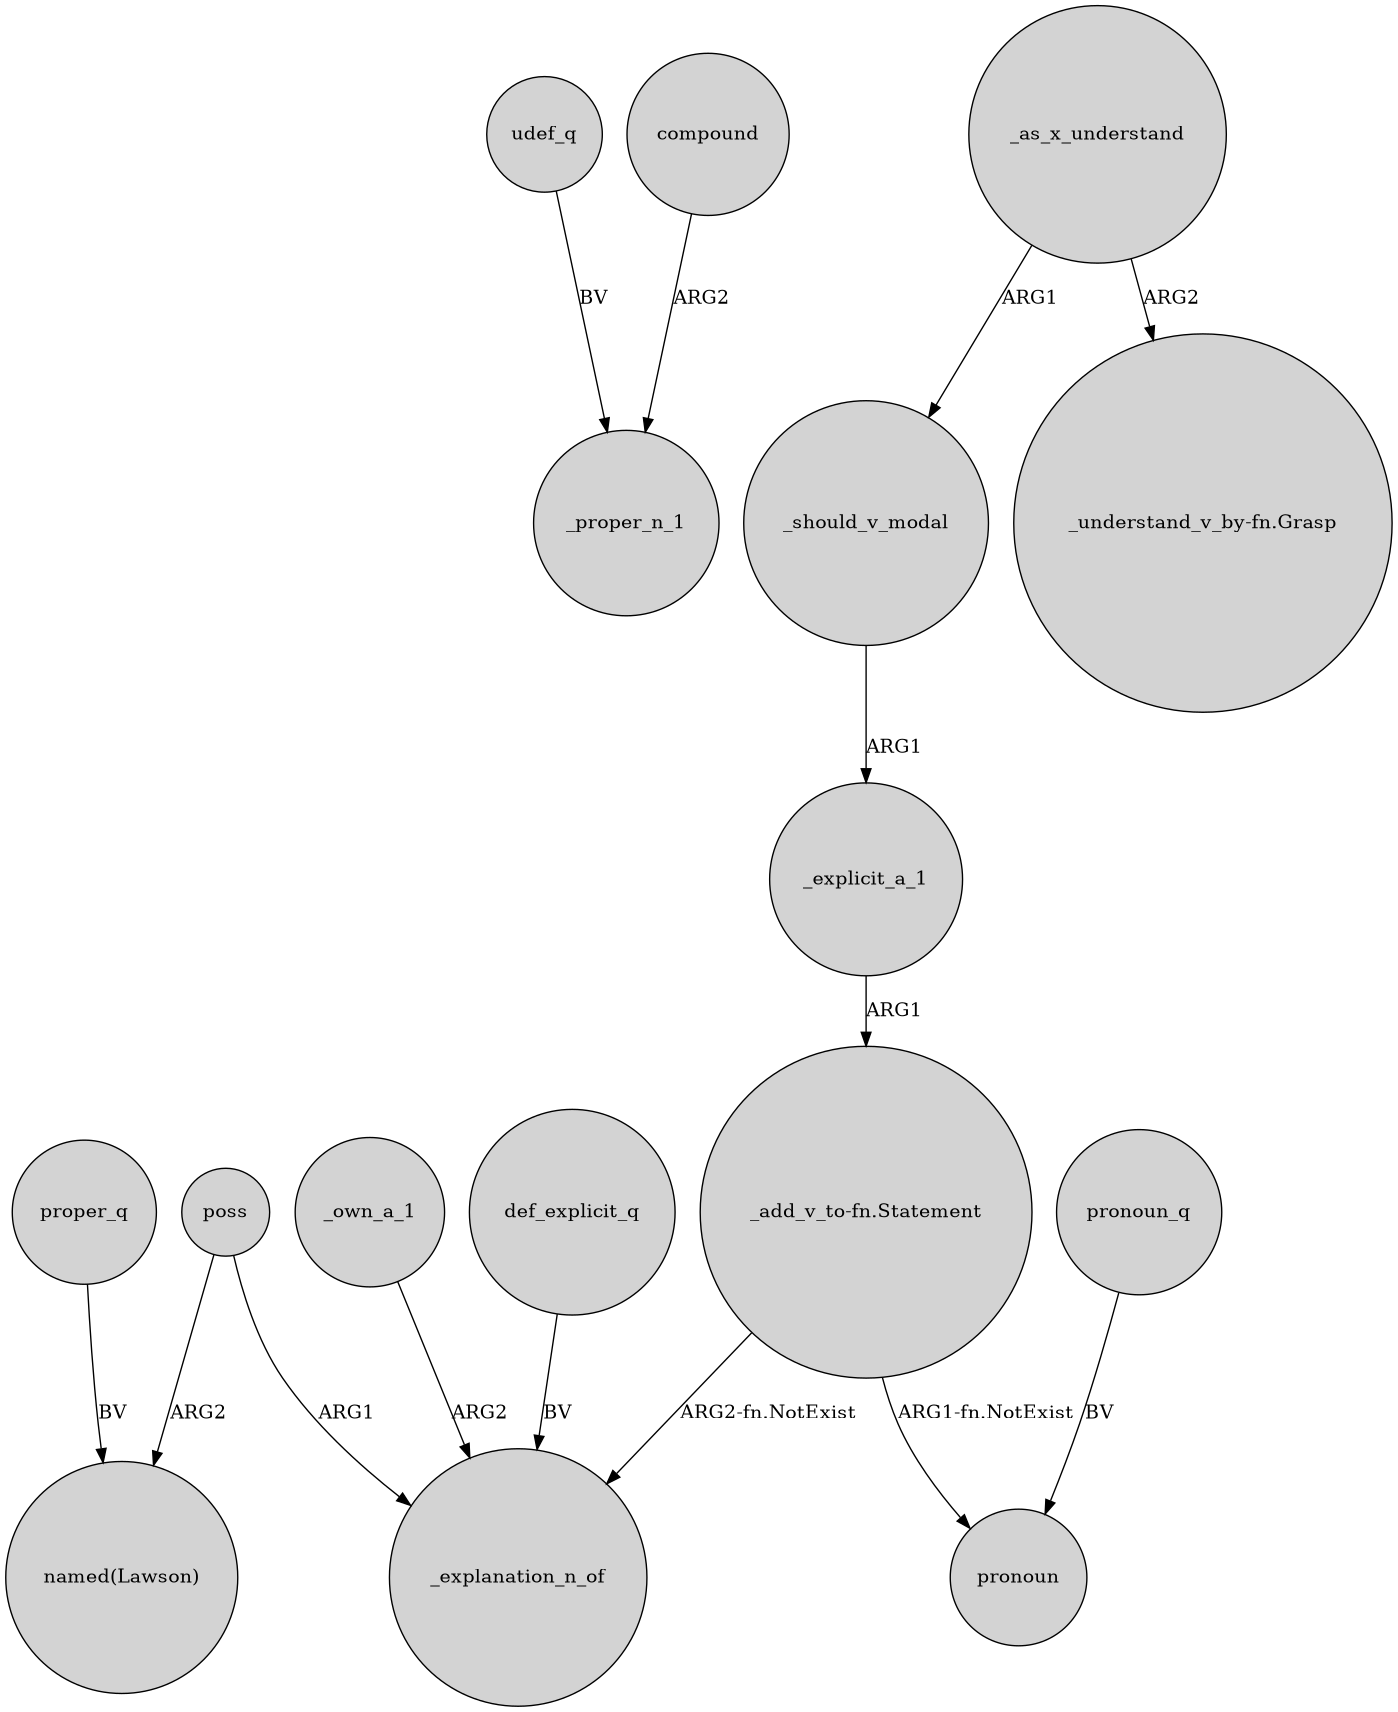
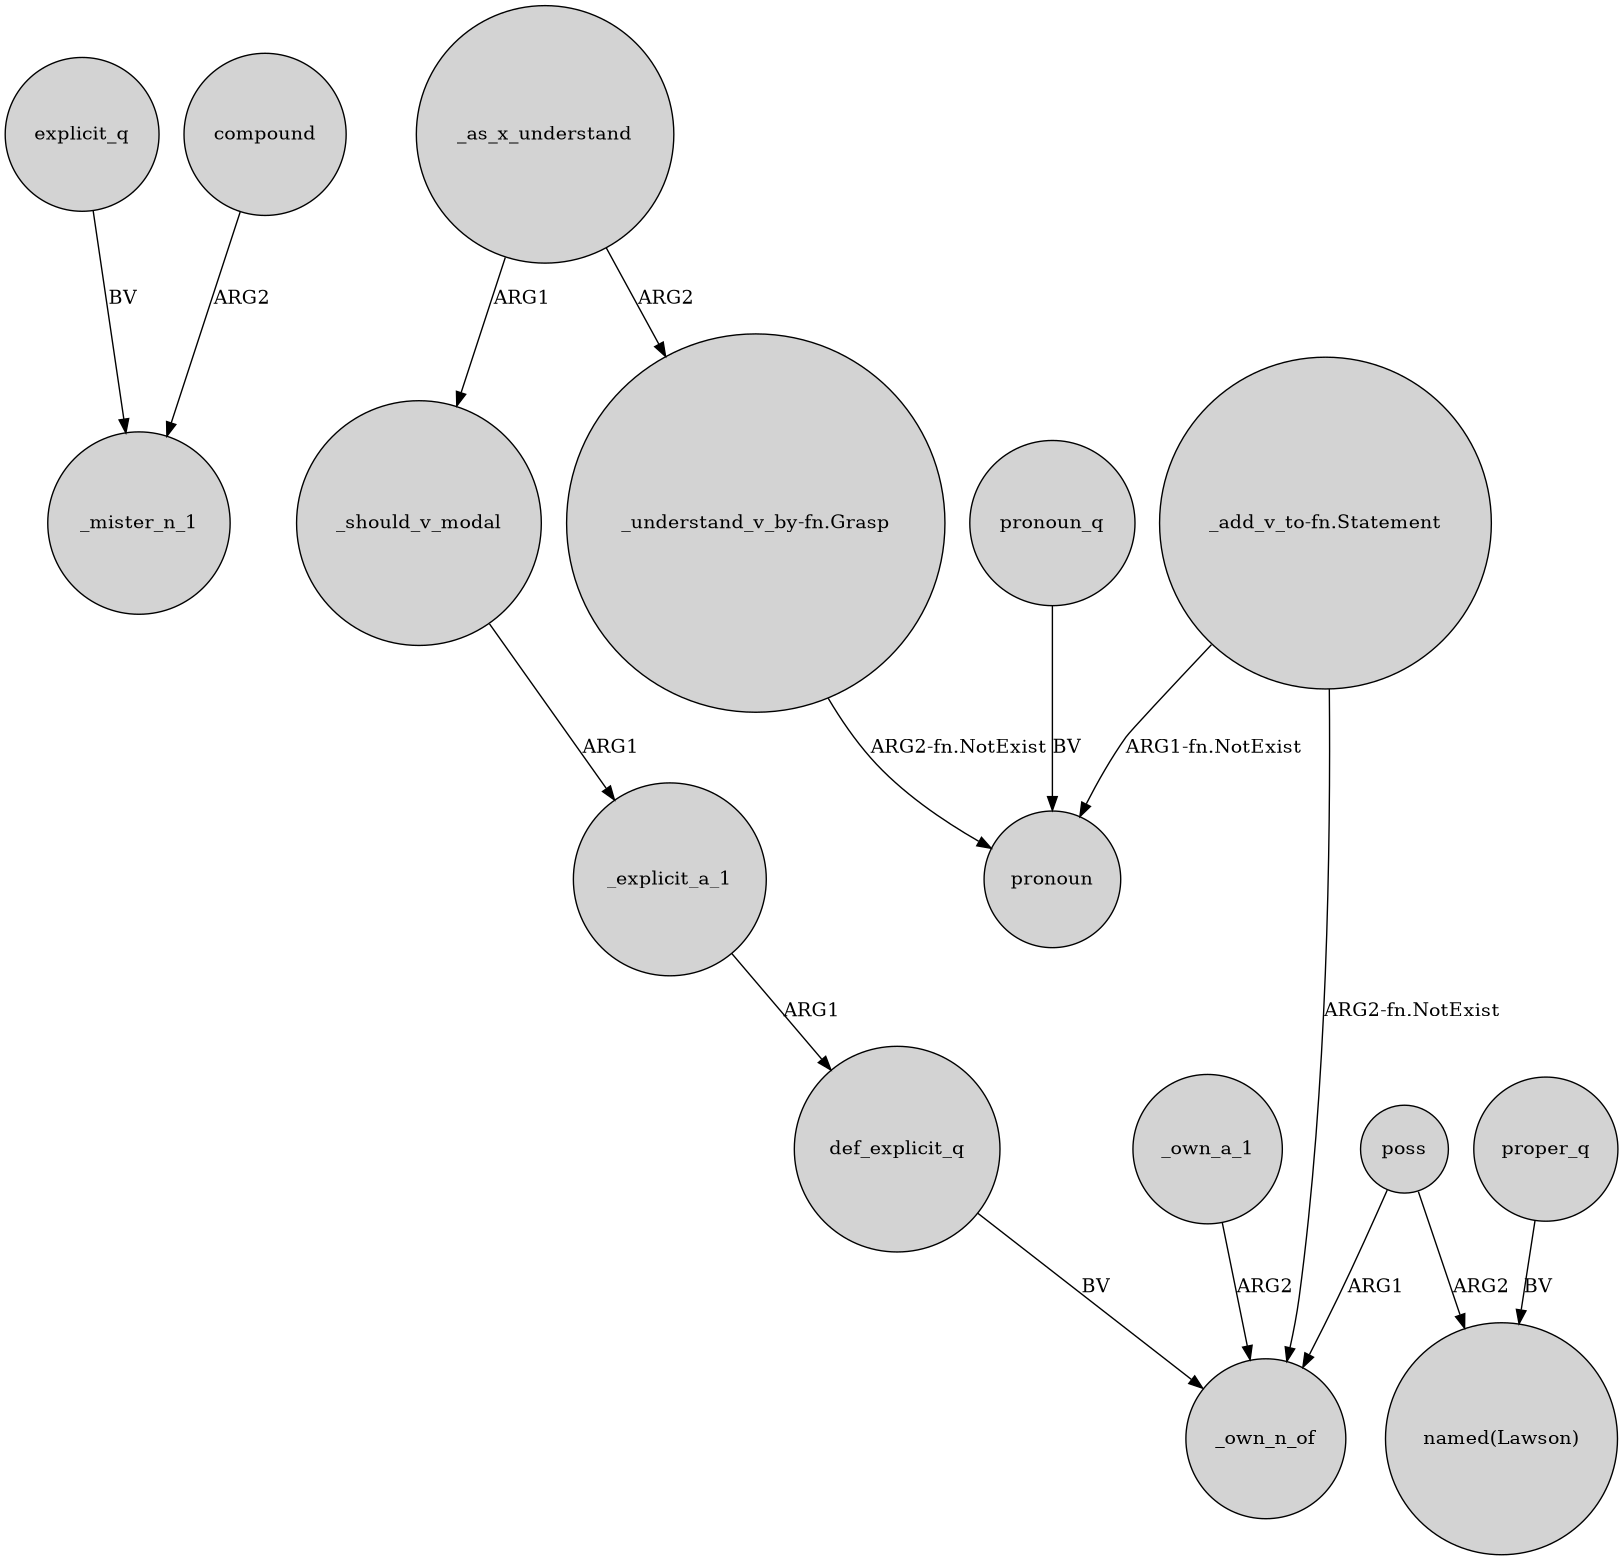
(545, 134) -> (82, 134)
(626, 523) -> (139, 523)
none -> (893, 780)
(866, 1004) -> (777, 1006)
(518, 1577) -> (1266, 1439)
